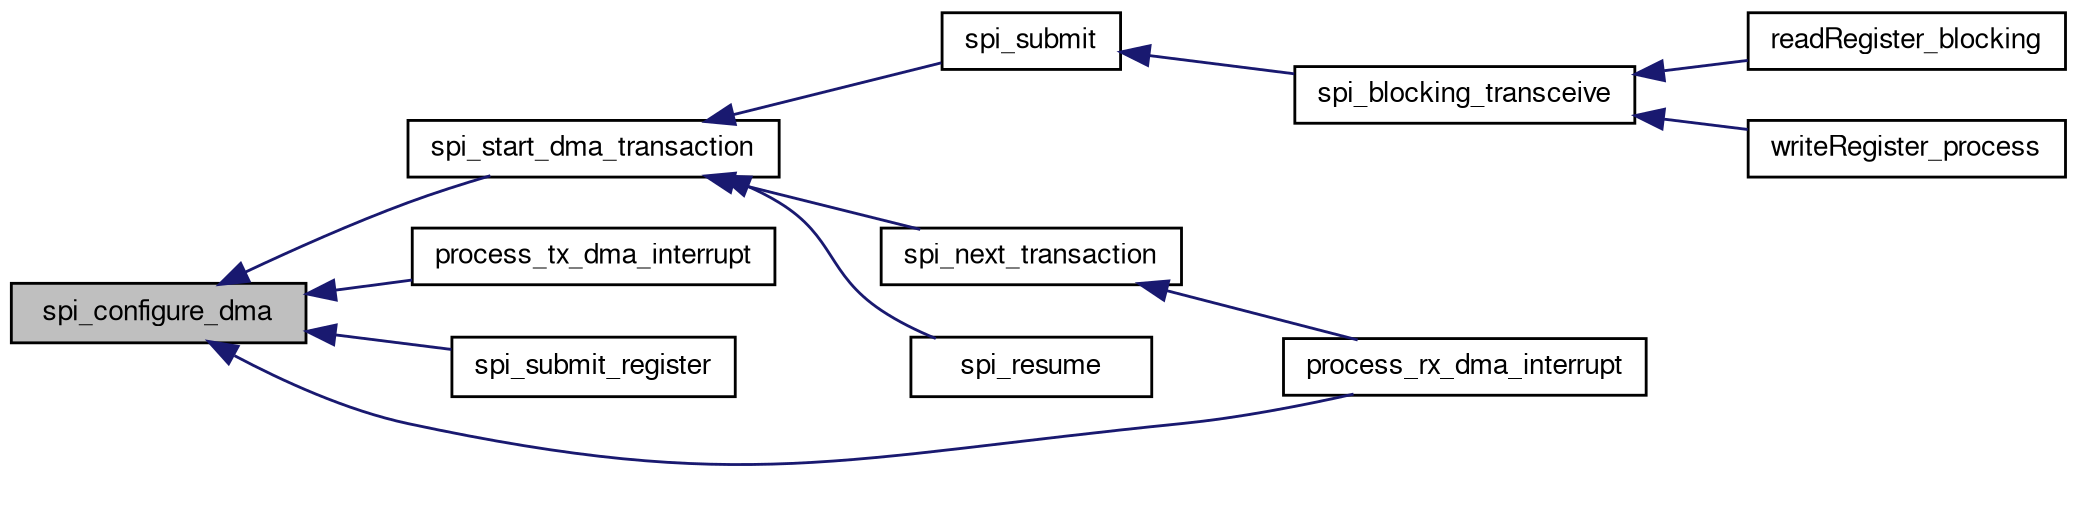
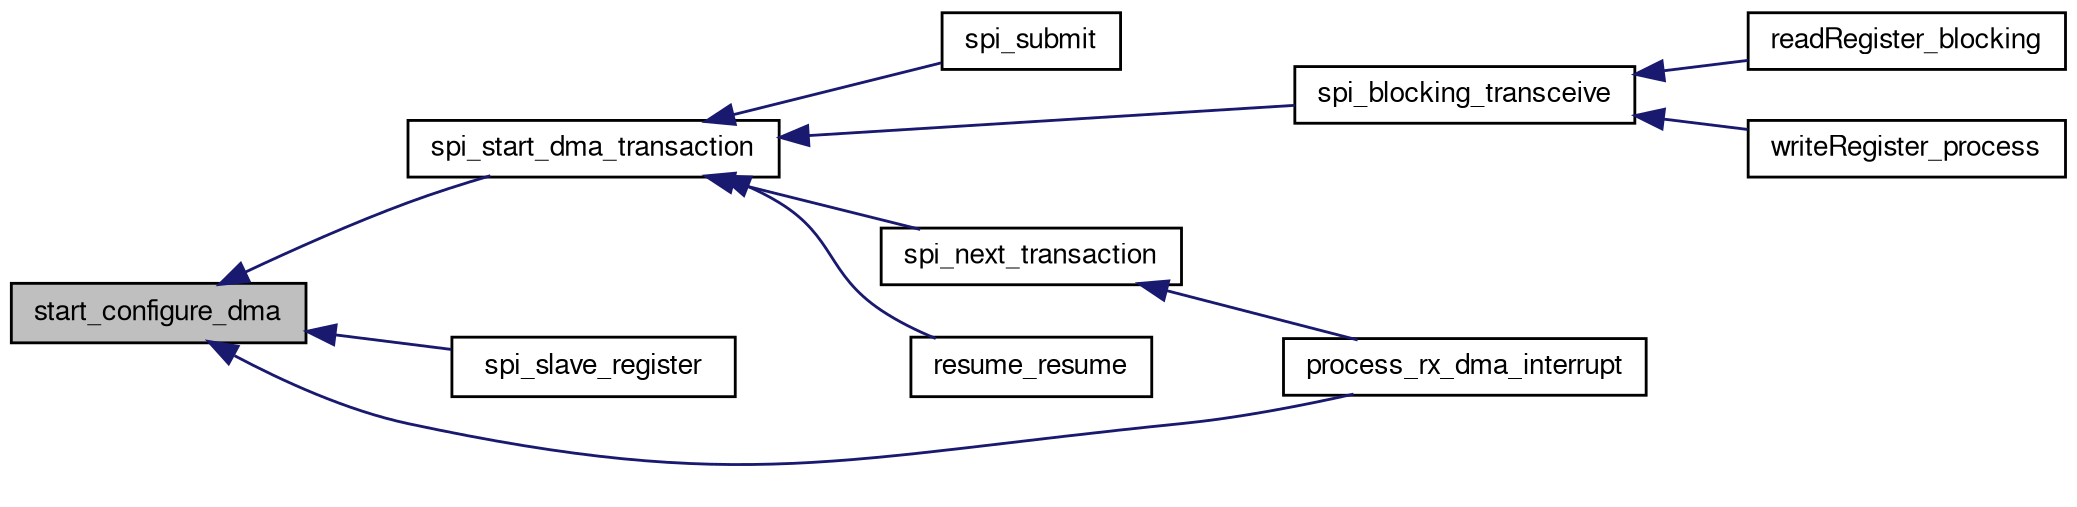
(1222, 65) -> (1052, 120)
(594, 256) -> none
(159, 313) -> (159, 313)
(594, 367) -> (594, 367)
(1031, 367) -> (1031, 367)
